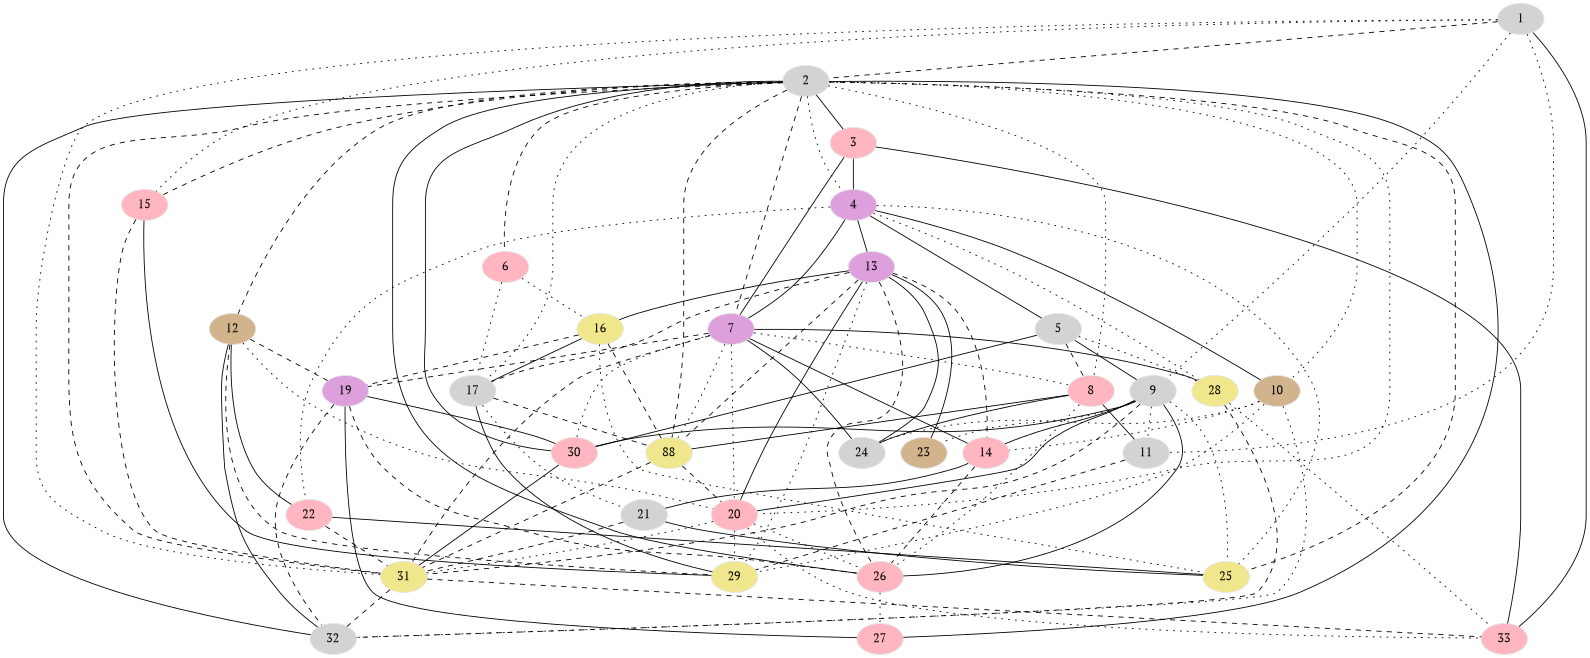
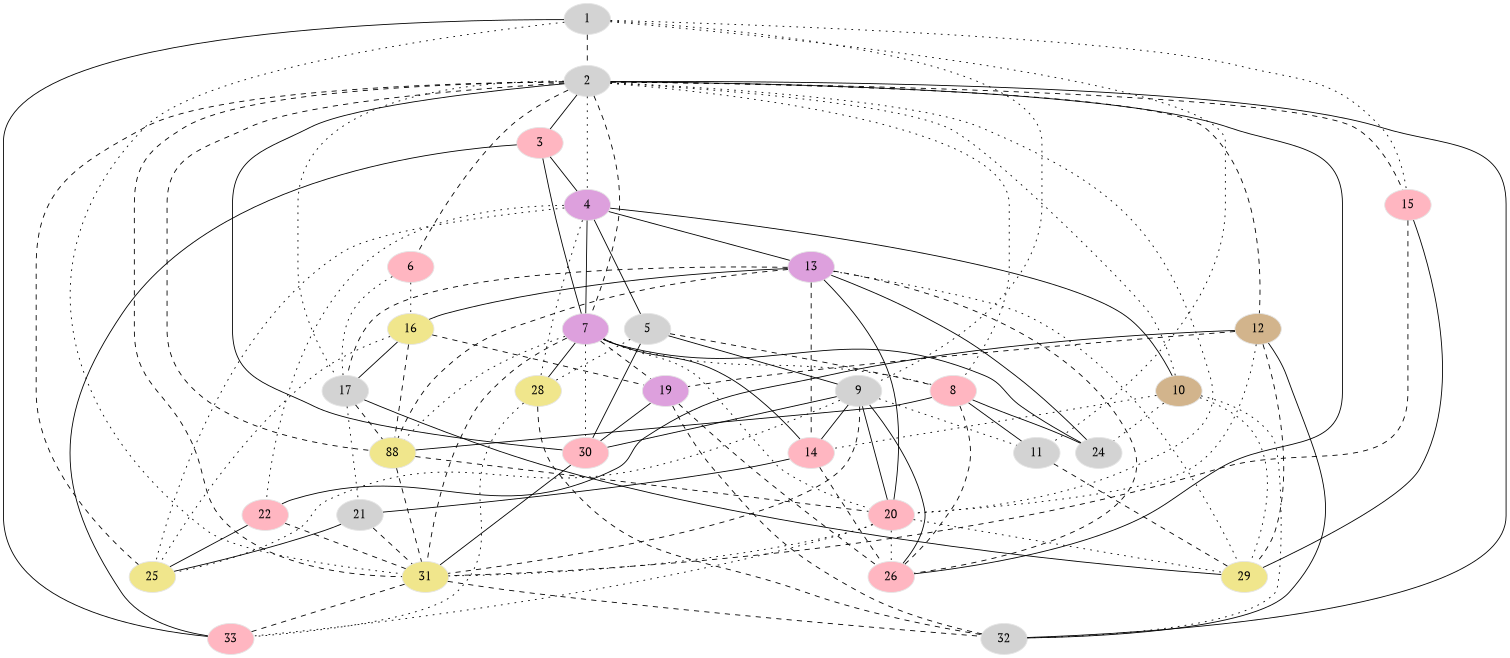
(924, 453) -> none
(993, 491) -> (960, 493)
(880, 639) -> none
